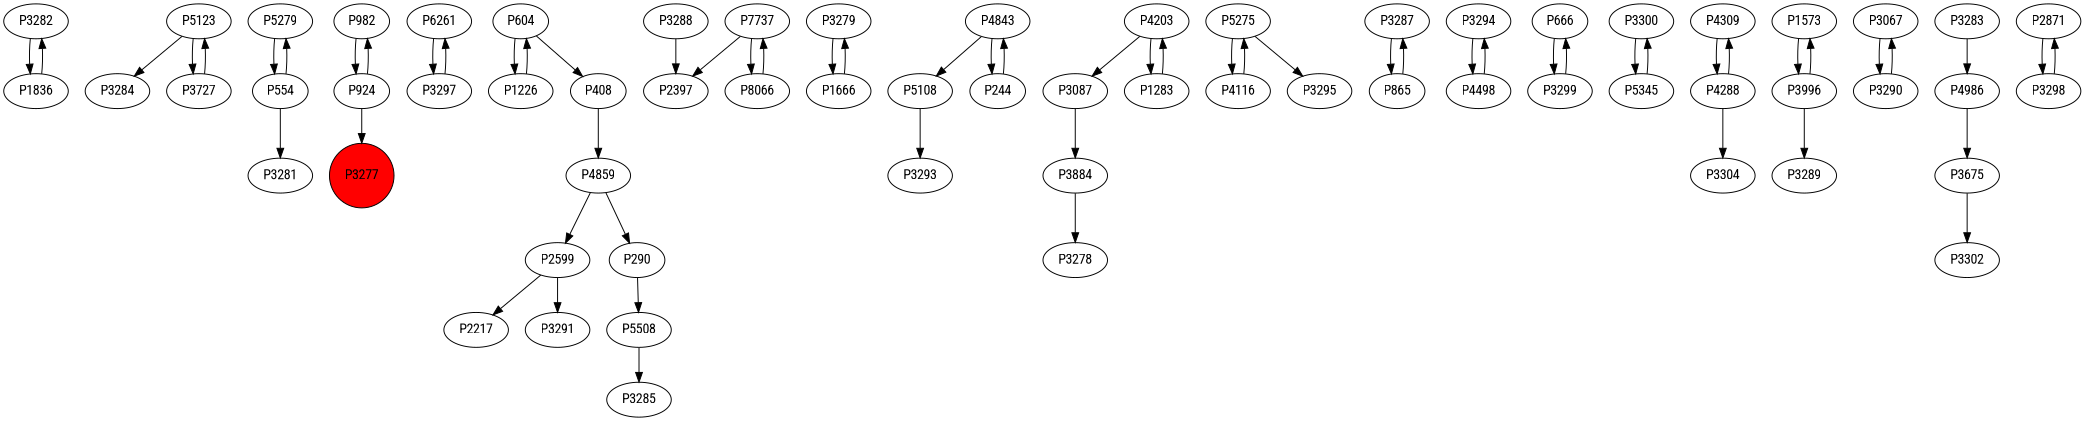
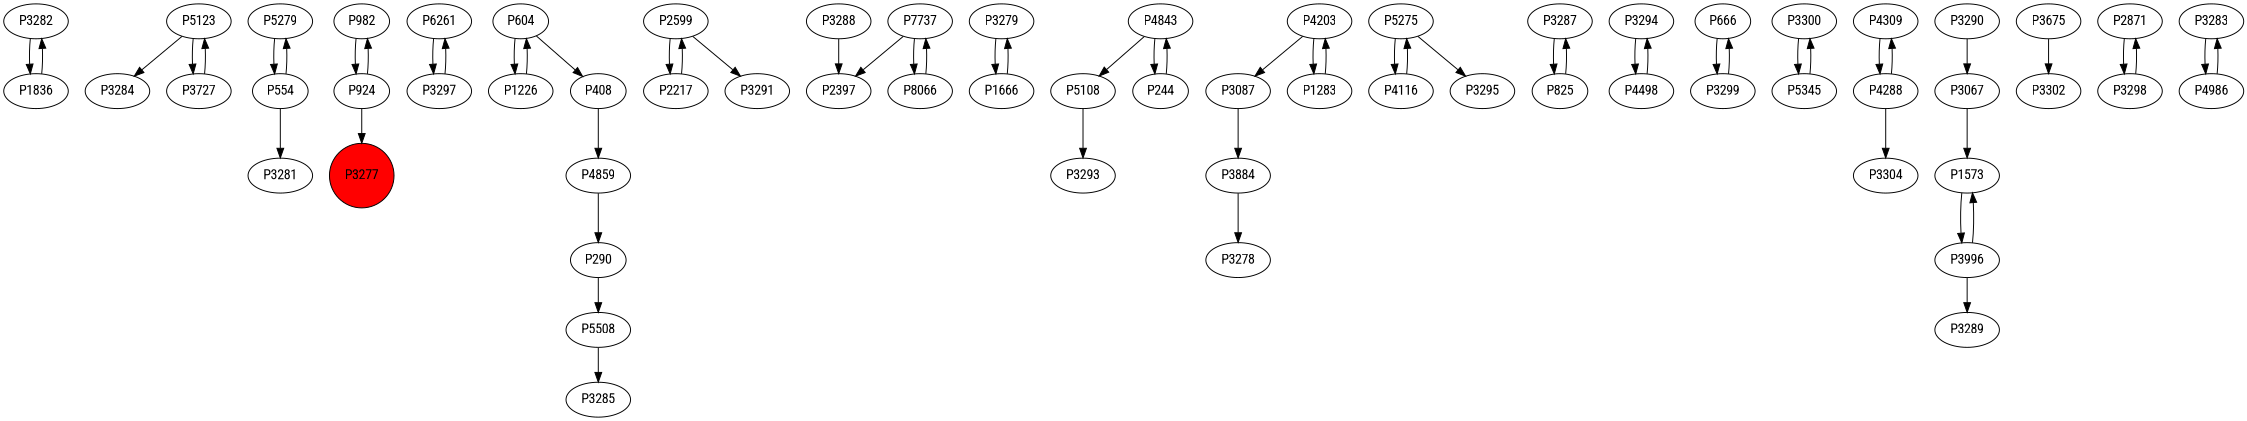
(1879, 51) -> (1967, 128)
(1397, 91) -> (1560, 91)
(1967, 128) -> (2218, 61)
(580, 214) -> (682, 61)
